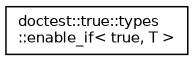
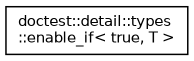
(97, 31) -> (97, 31)
